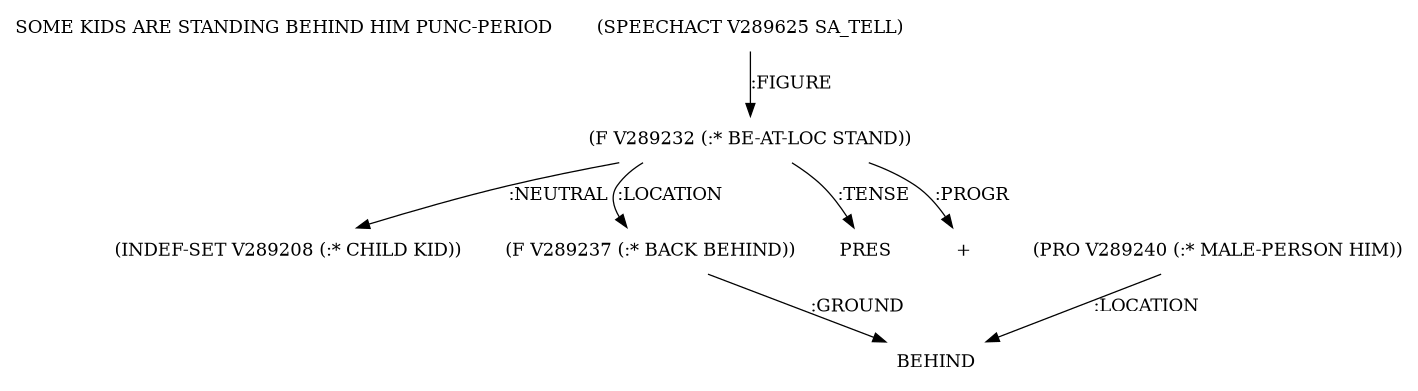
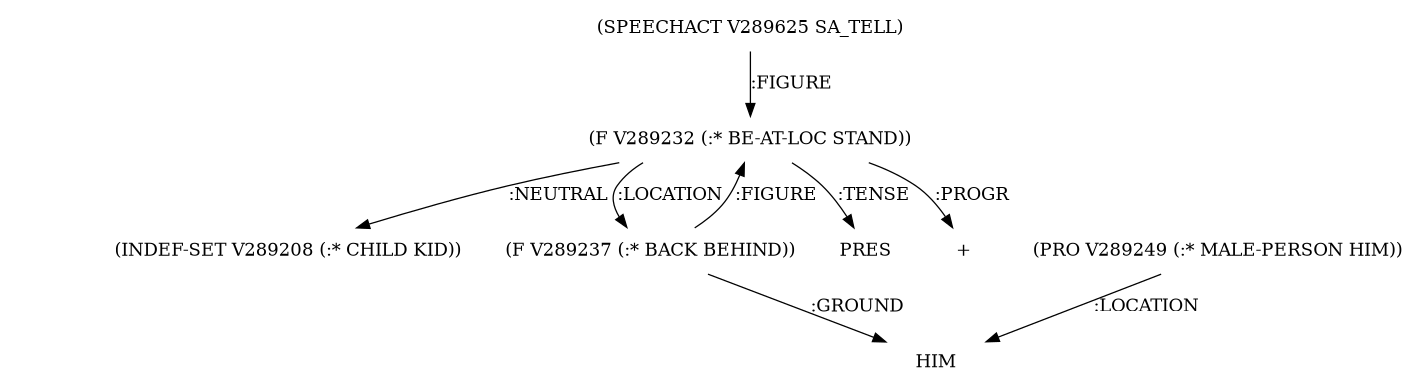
(284, 28) -> none
none -> (722, 205)
(1218, 251) -> (1218, 251)
(936, 362) -> (936, 362)
